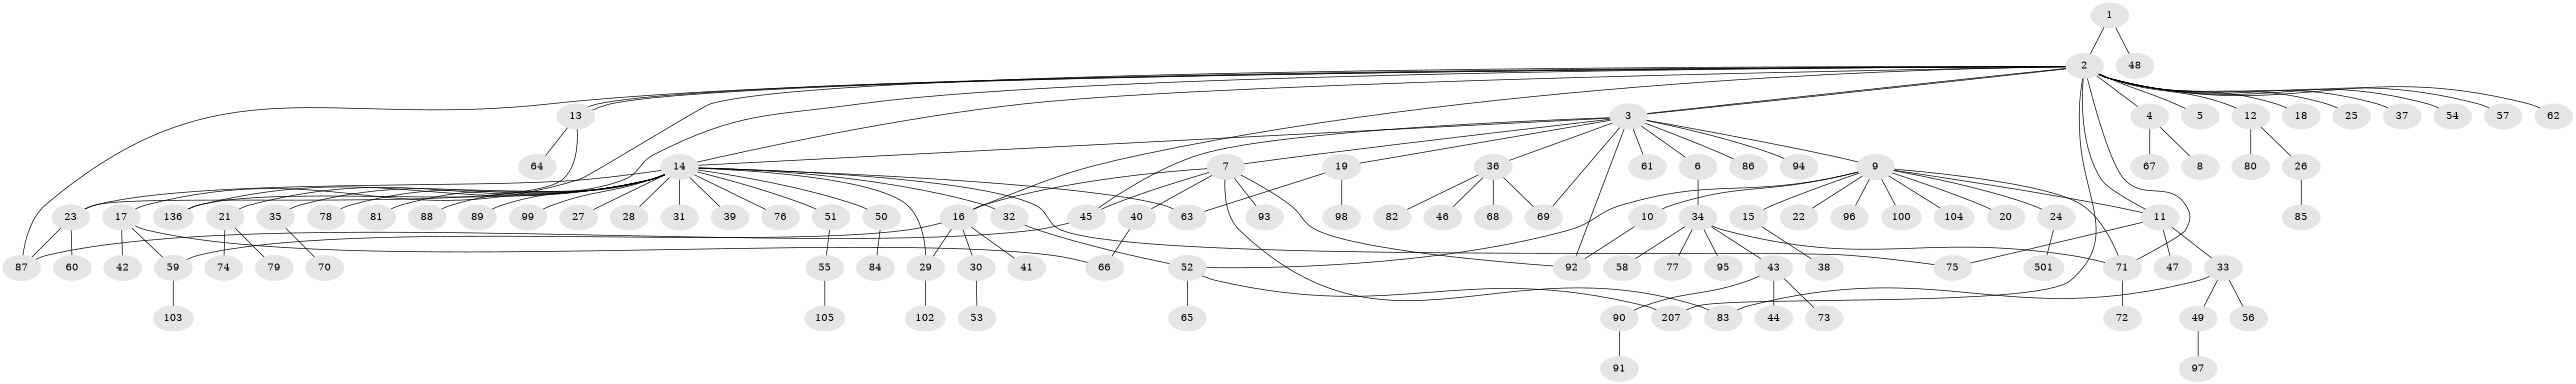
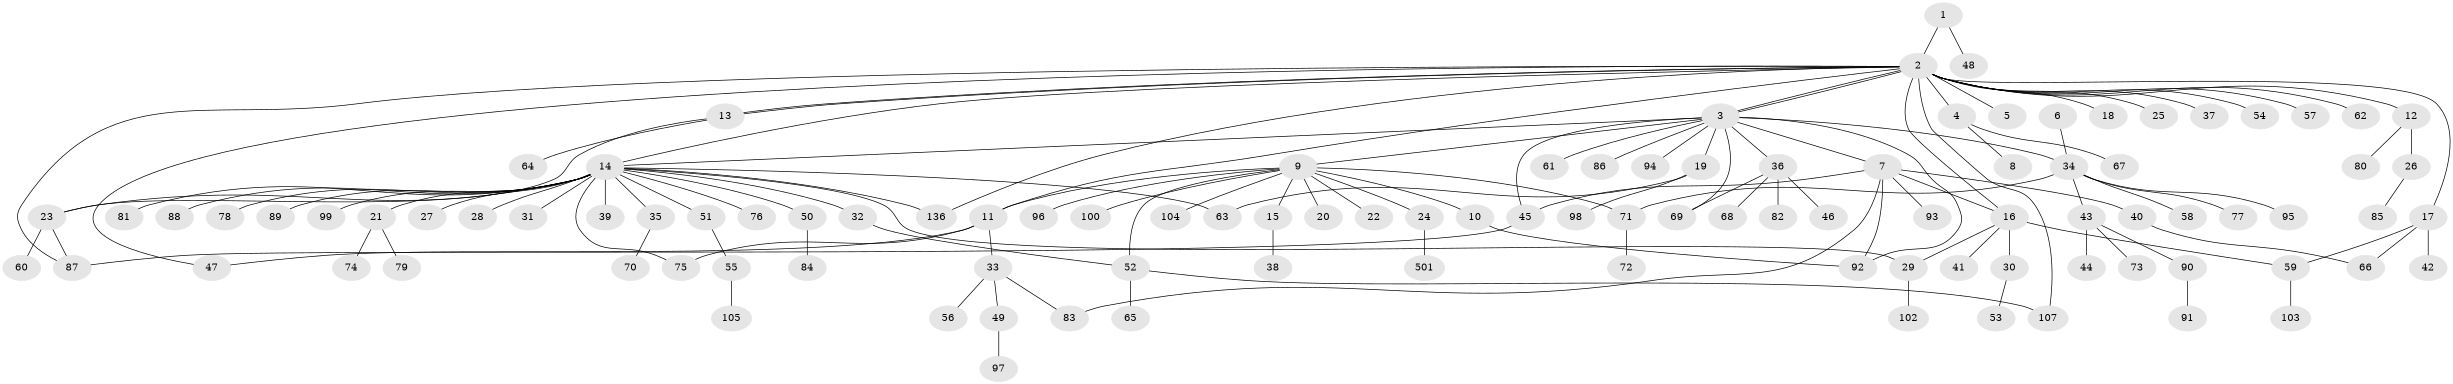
(1663, 142) -> (1898, 130)
(2144, 190) -> (927, 83)
(1671, 318) -> (2048, 318)
